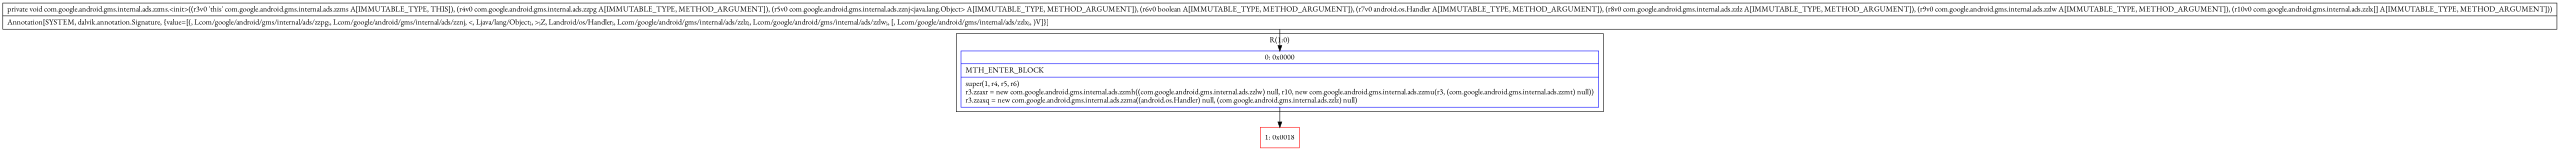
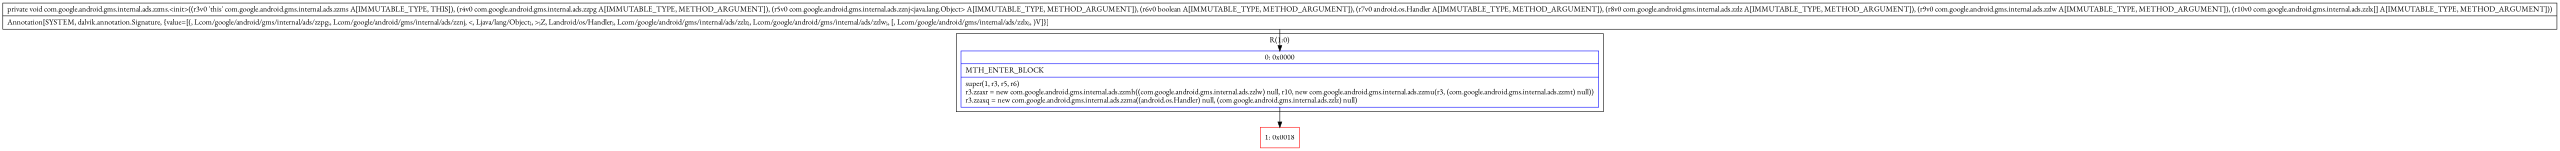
(992, 84) -> (992, 84)
